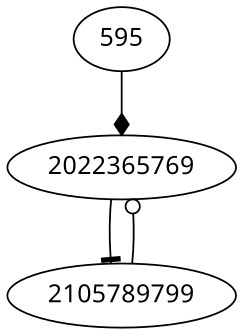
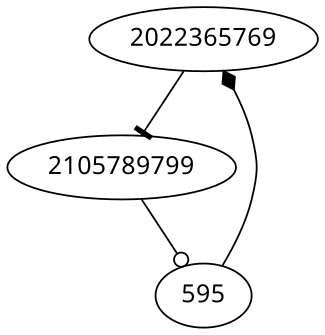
(134, 238) -> (159, 226)
